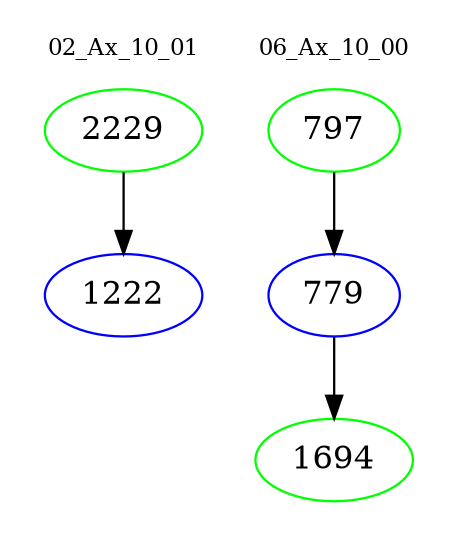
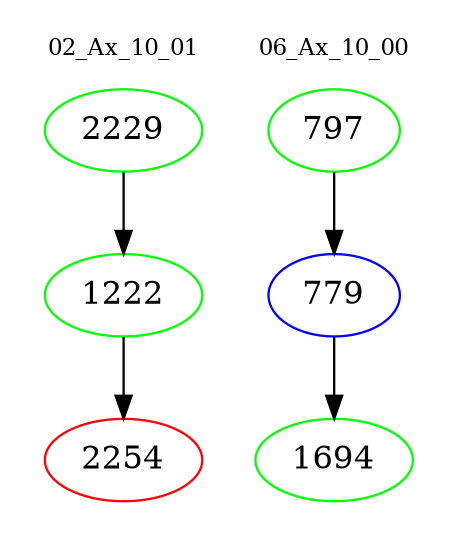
(124, 295) -> (124, 295)
none -> (124, 460)
